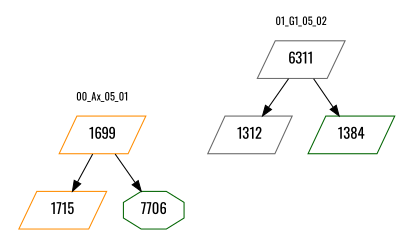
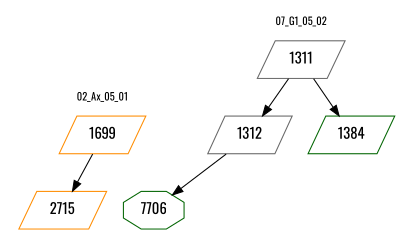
(301, 22) -> (301, 22)
(301, 60) -> (301, 60)
(102, 98) -> (102, 98)
(125, 168) -> (204, 171)
(63, 210) -> (63, 210)
